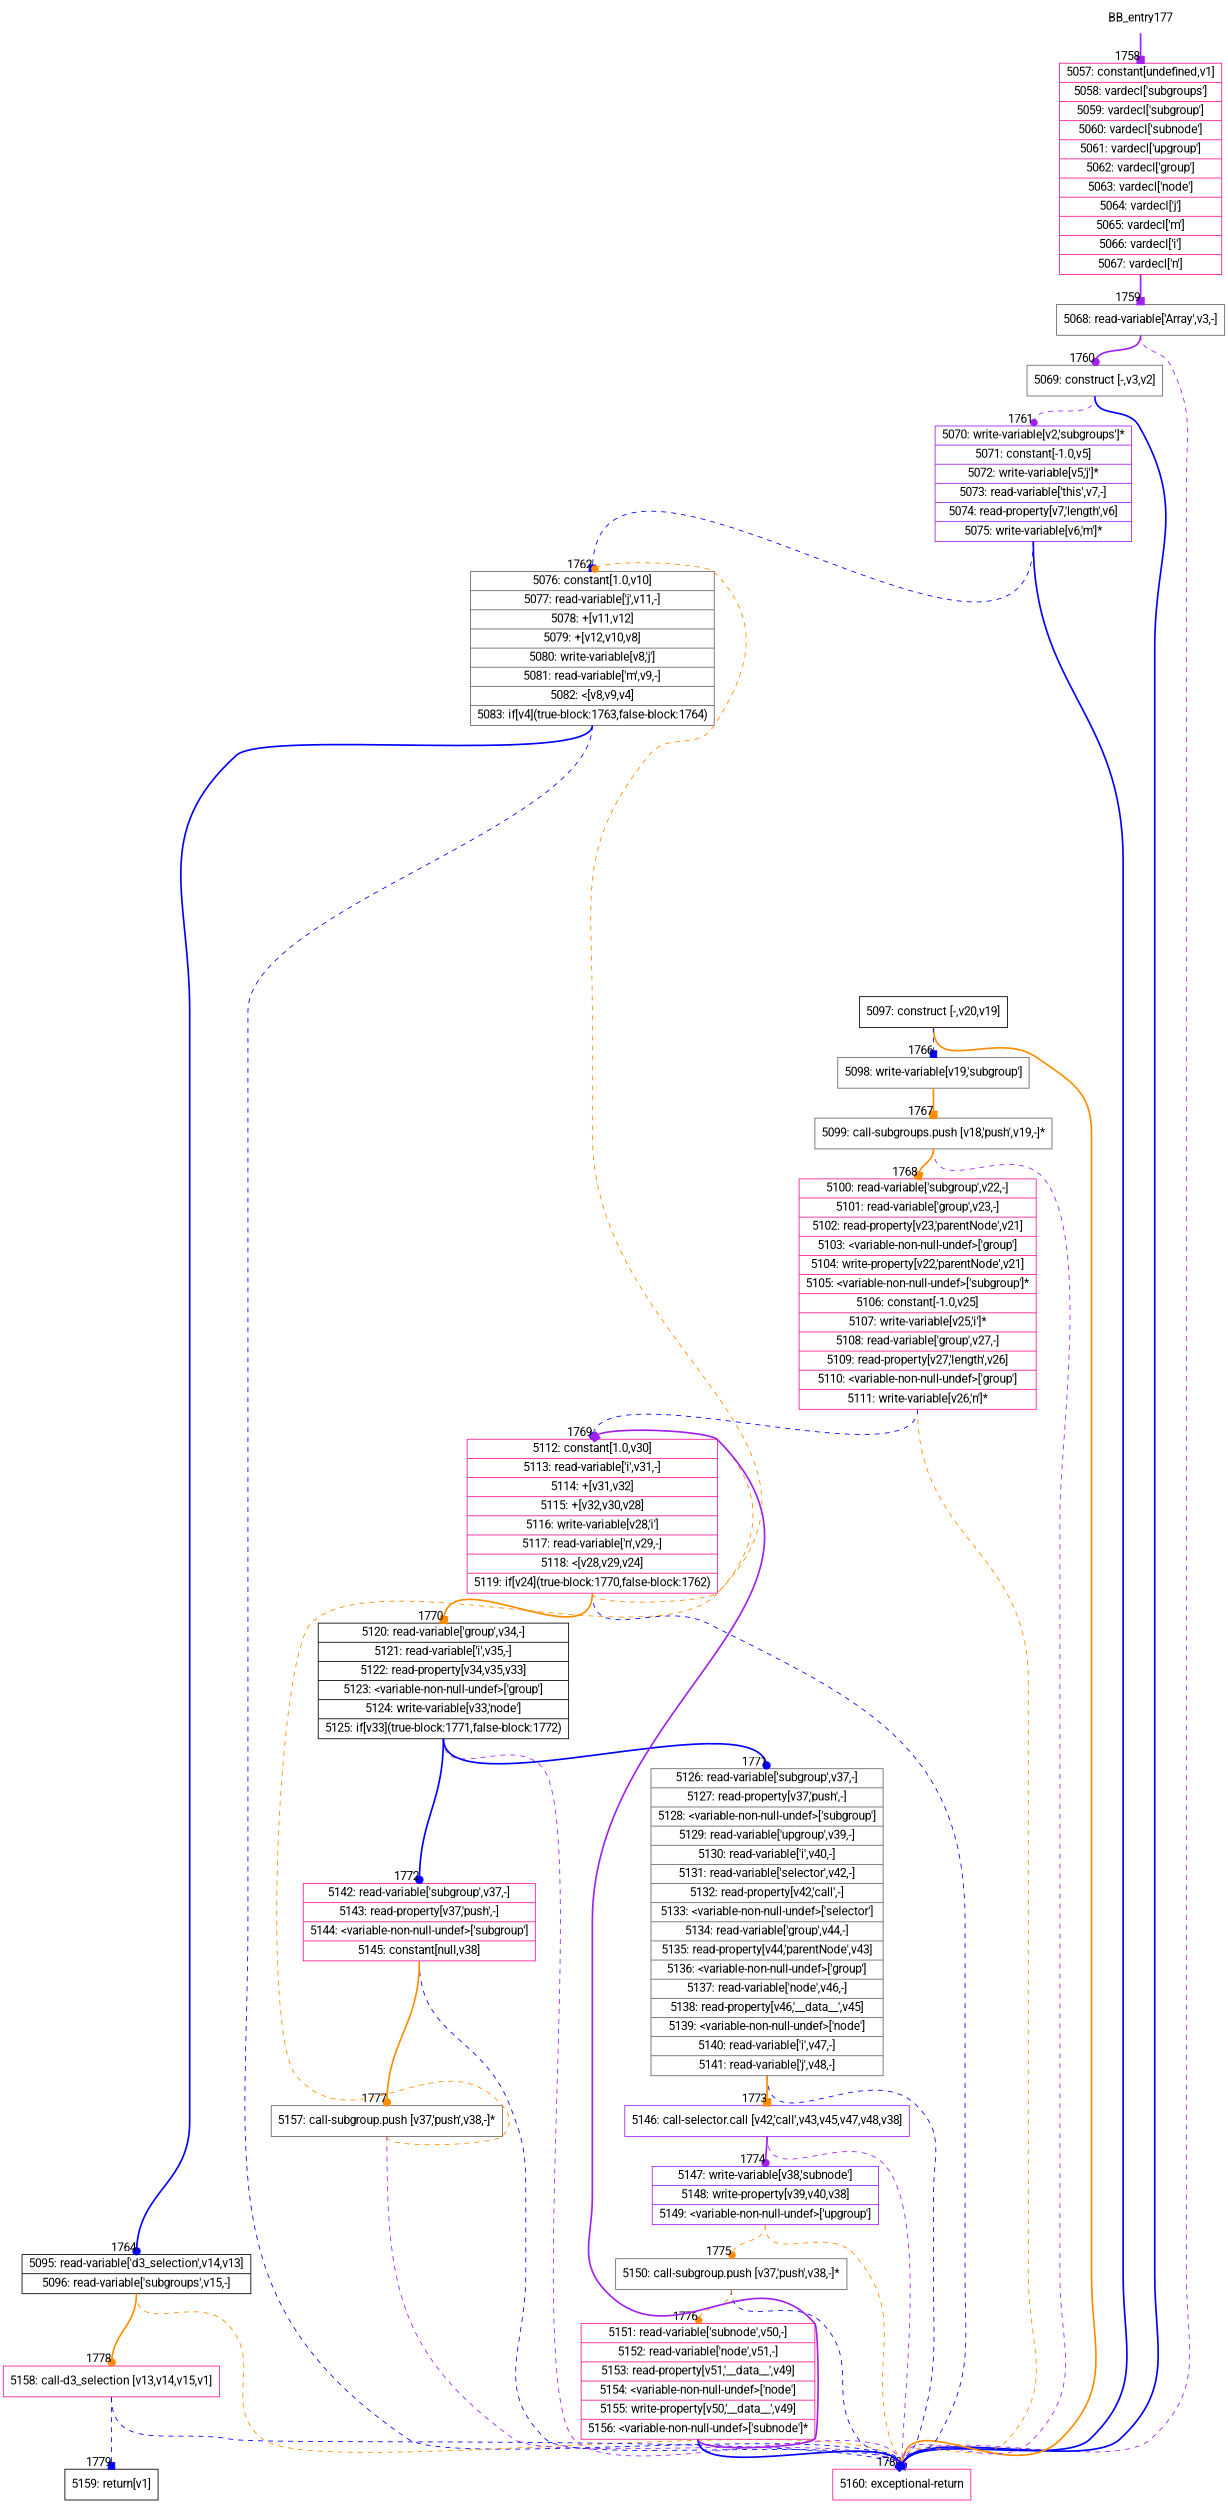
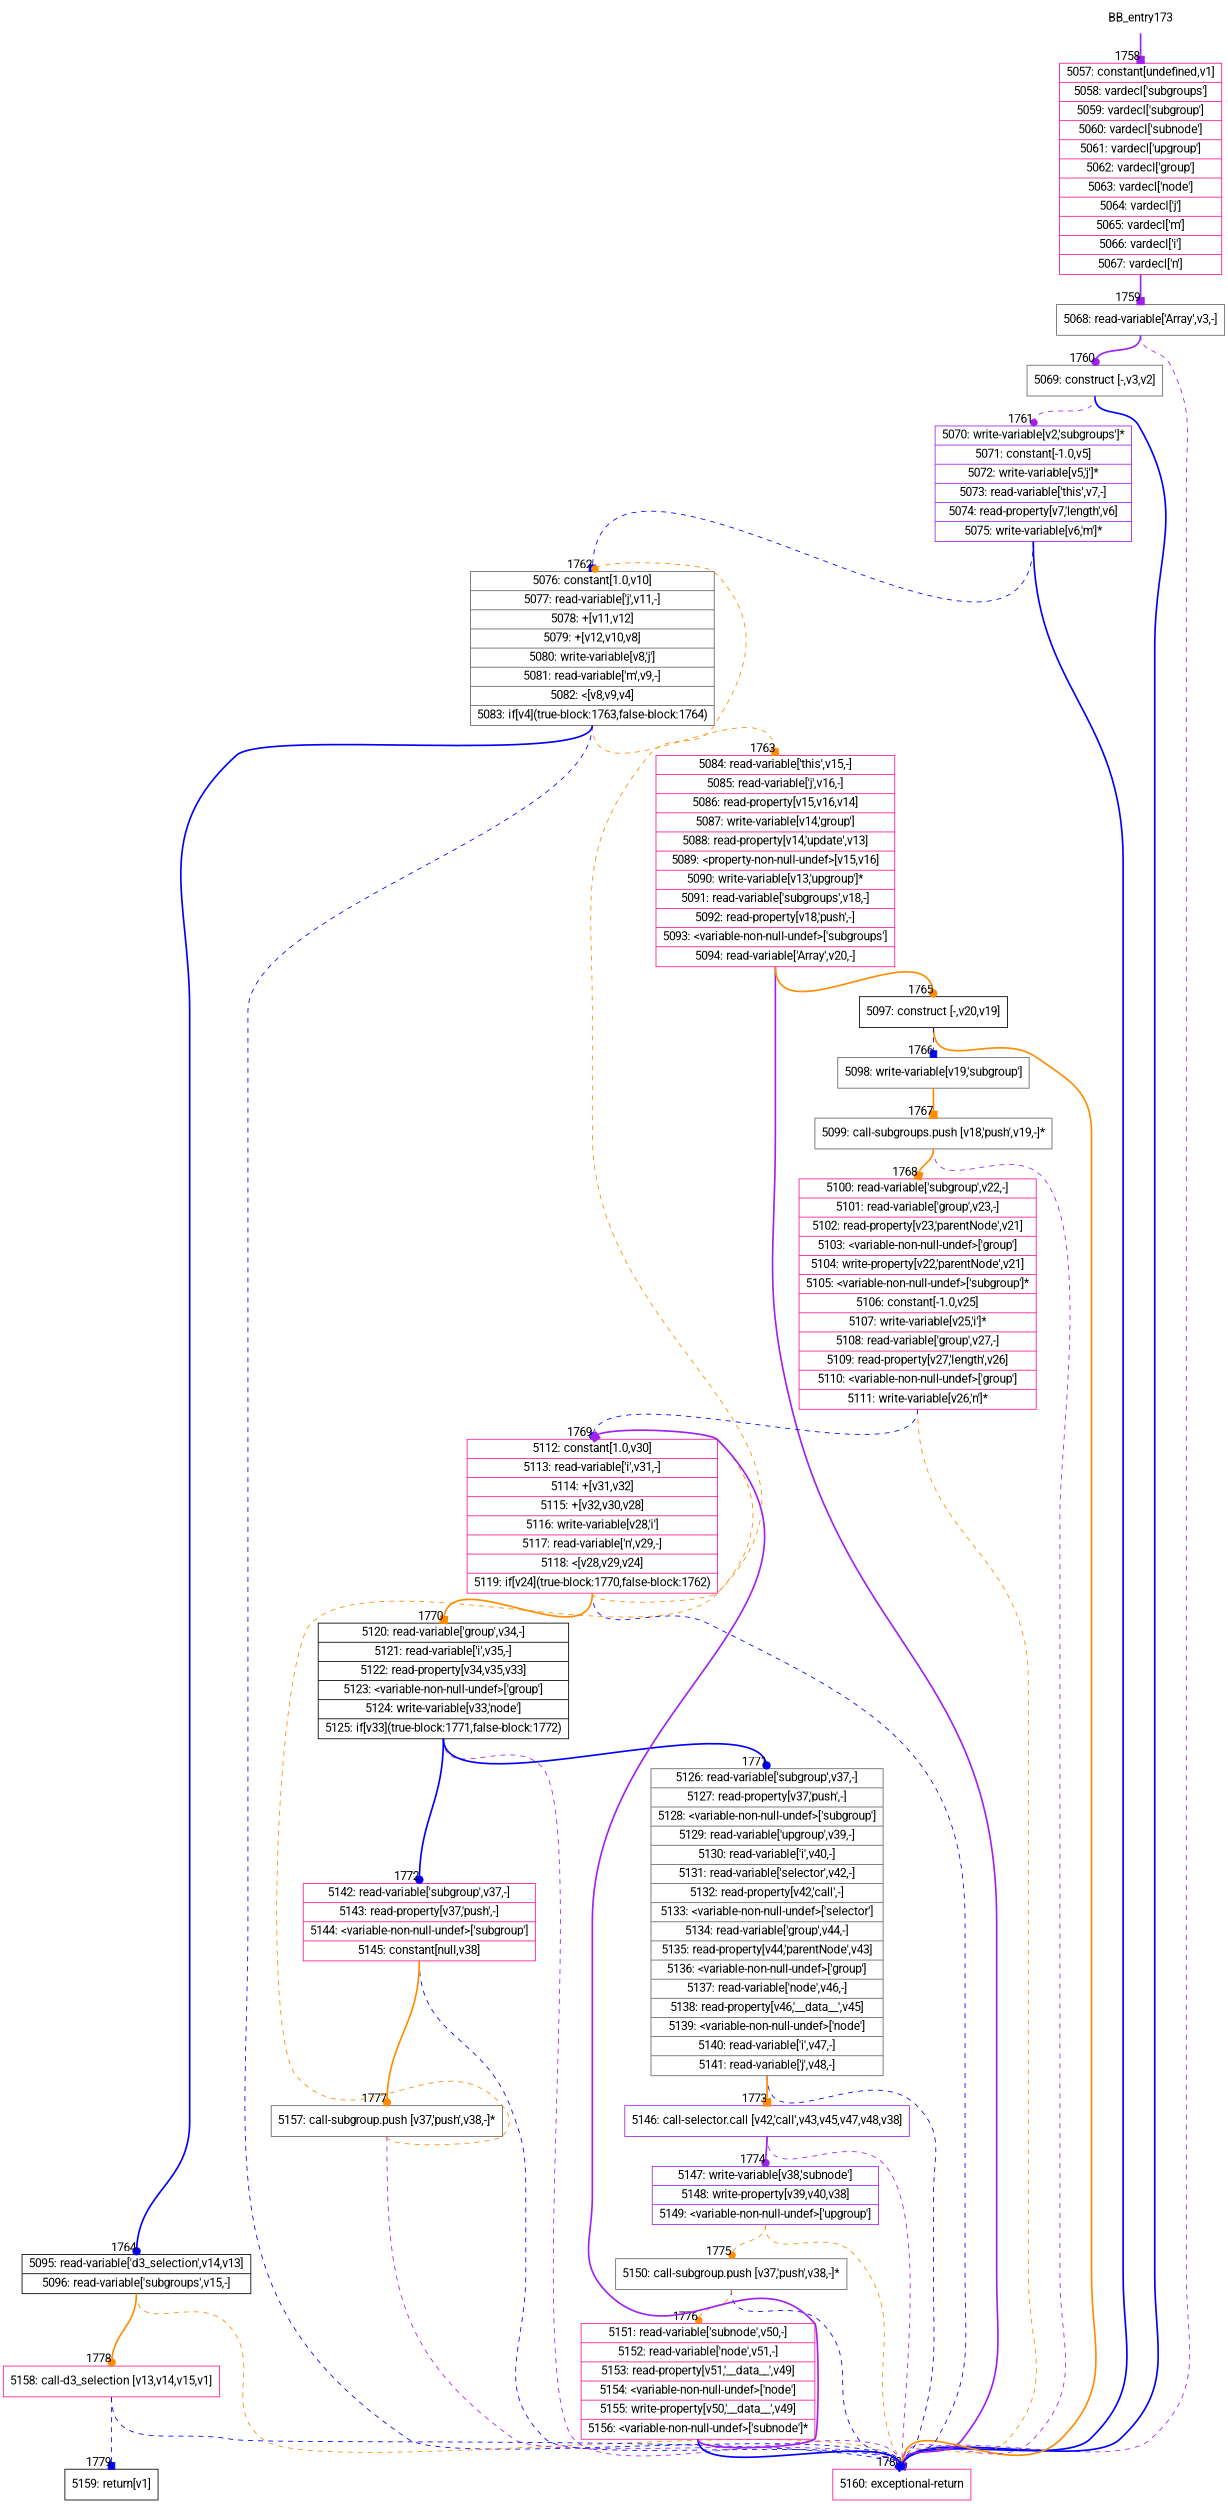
(1141, 18) -> (1141, 18)
none -> (775, 861)
